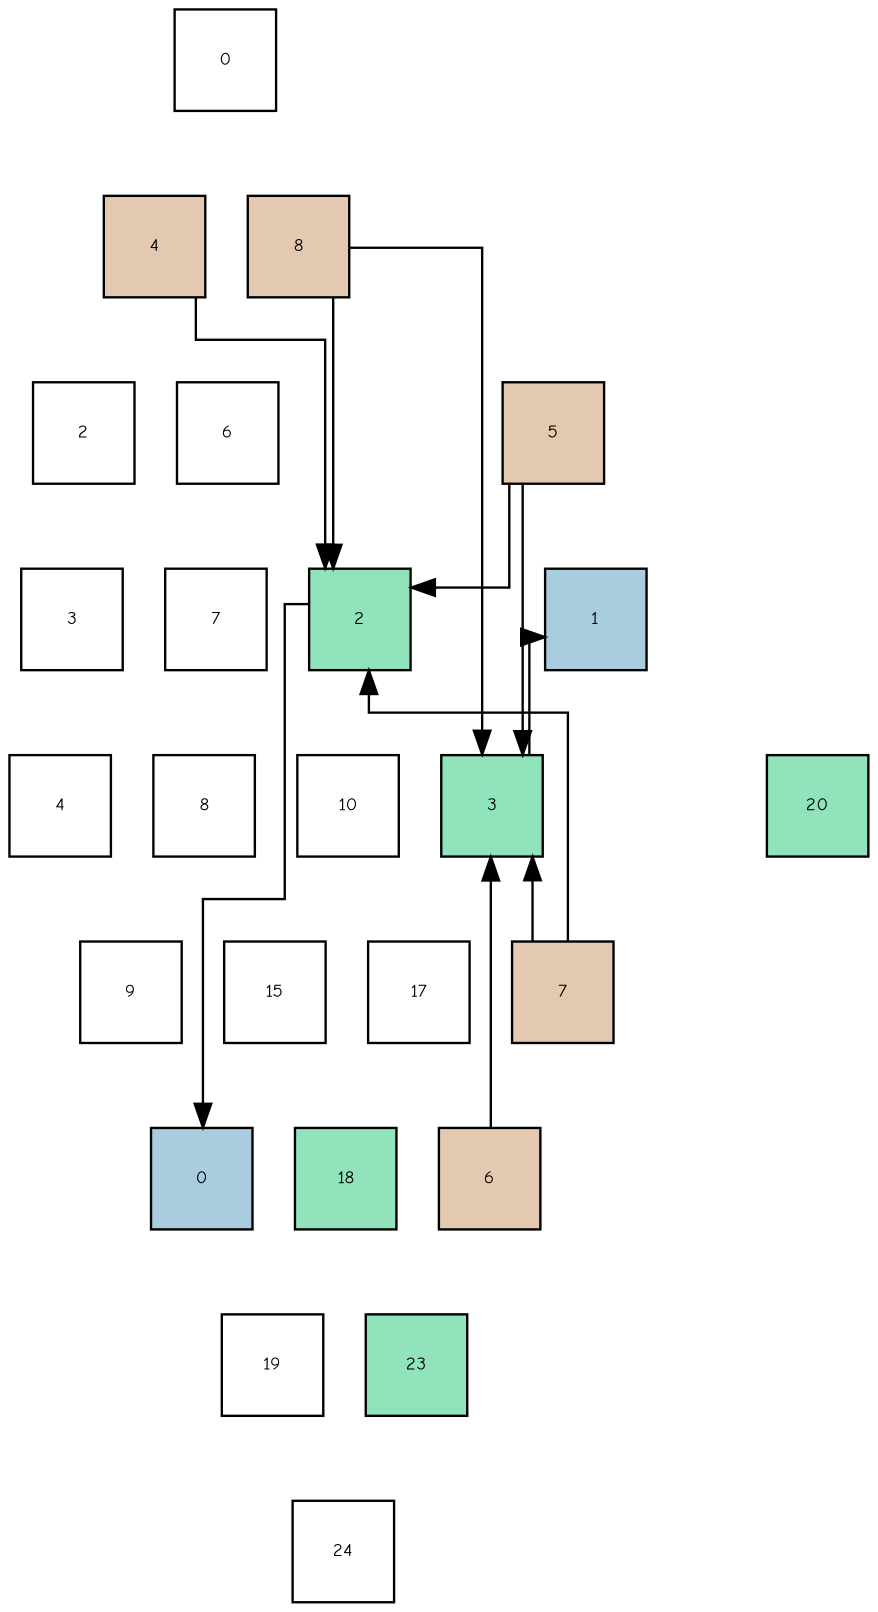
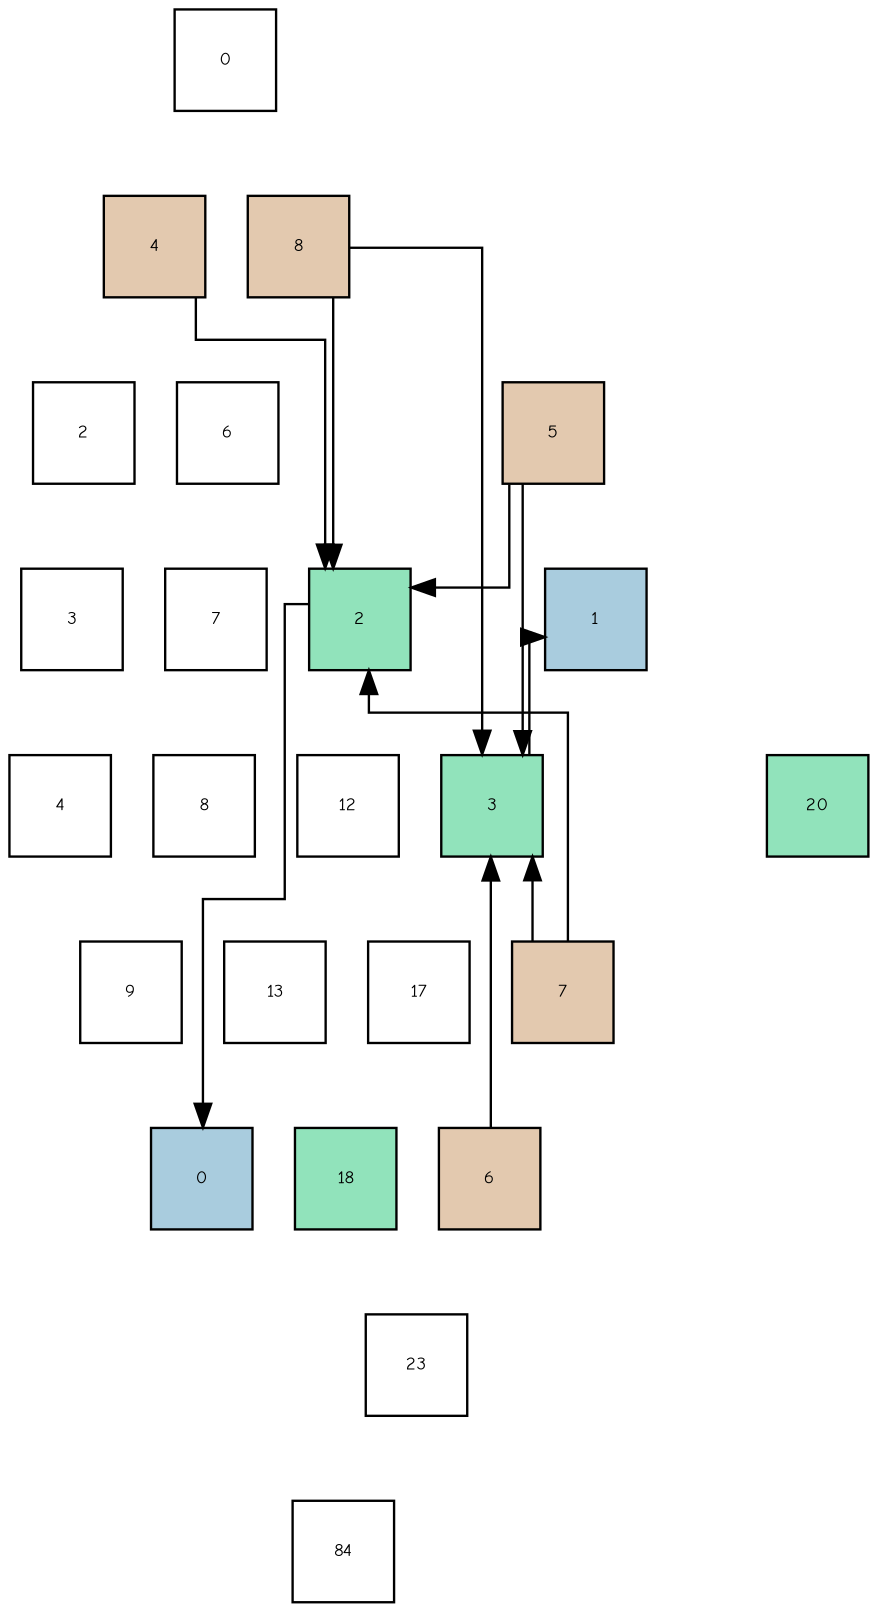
(348, 806) -> (348, 806)
(275, 992) -> (275, 992)
(273, 1365) -> none
(416, 1365) -> (416, 1365)
(343, 1552) -> (343, 1552)
